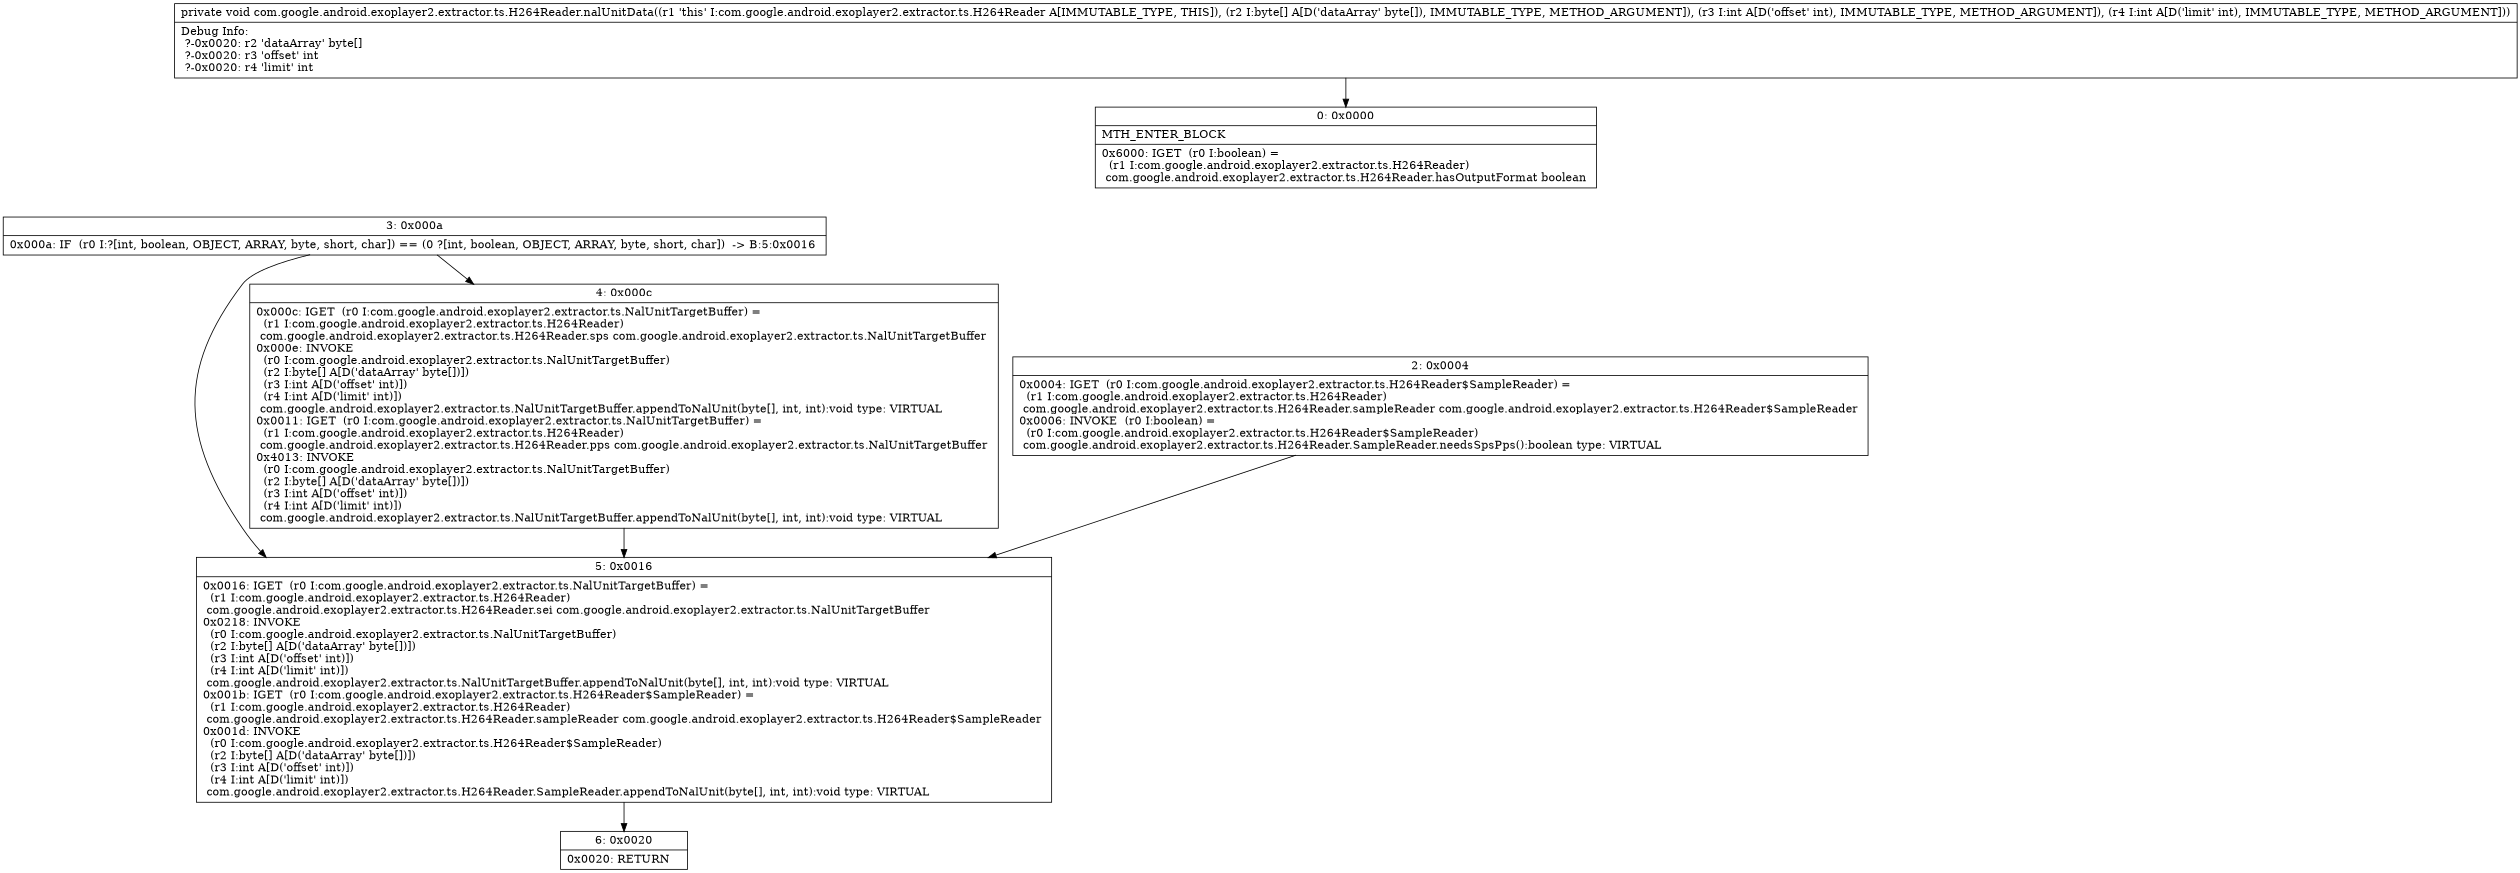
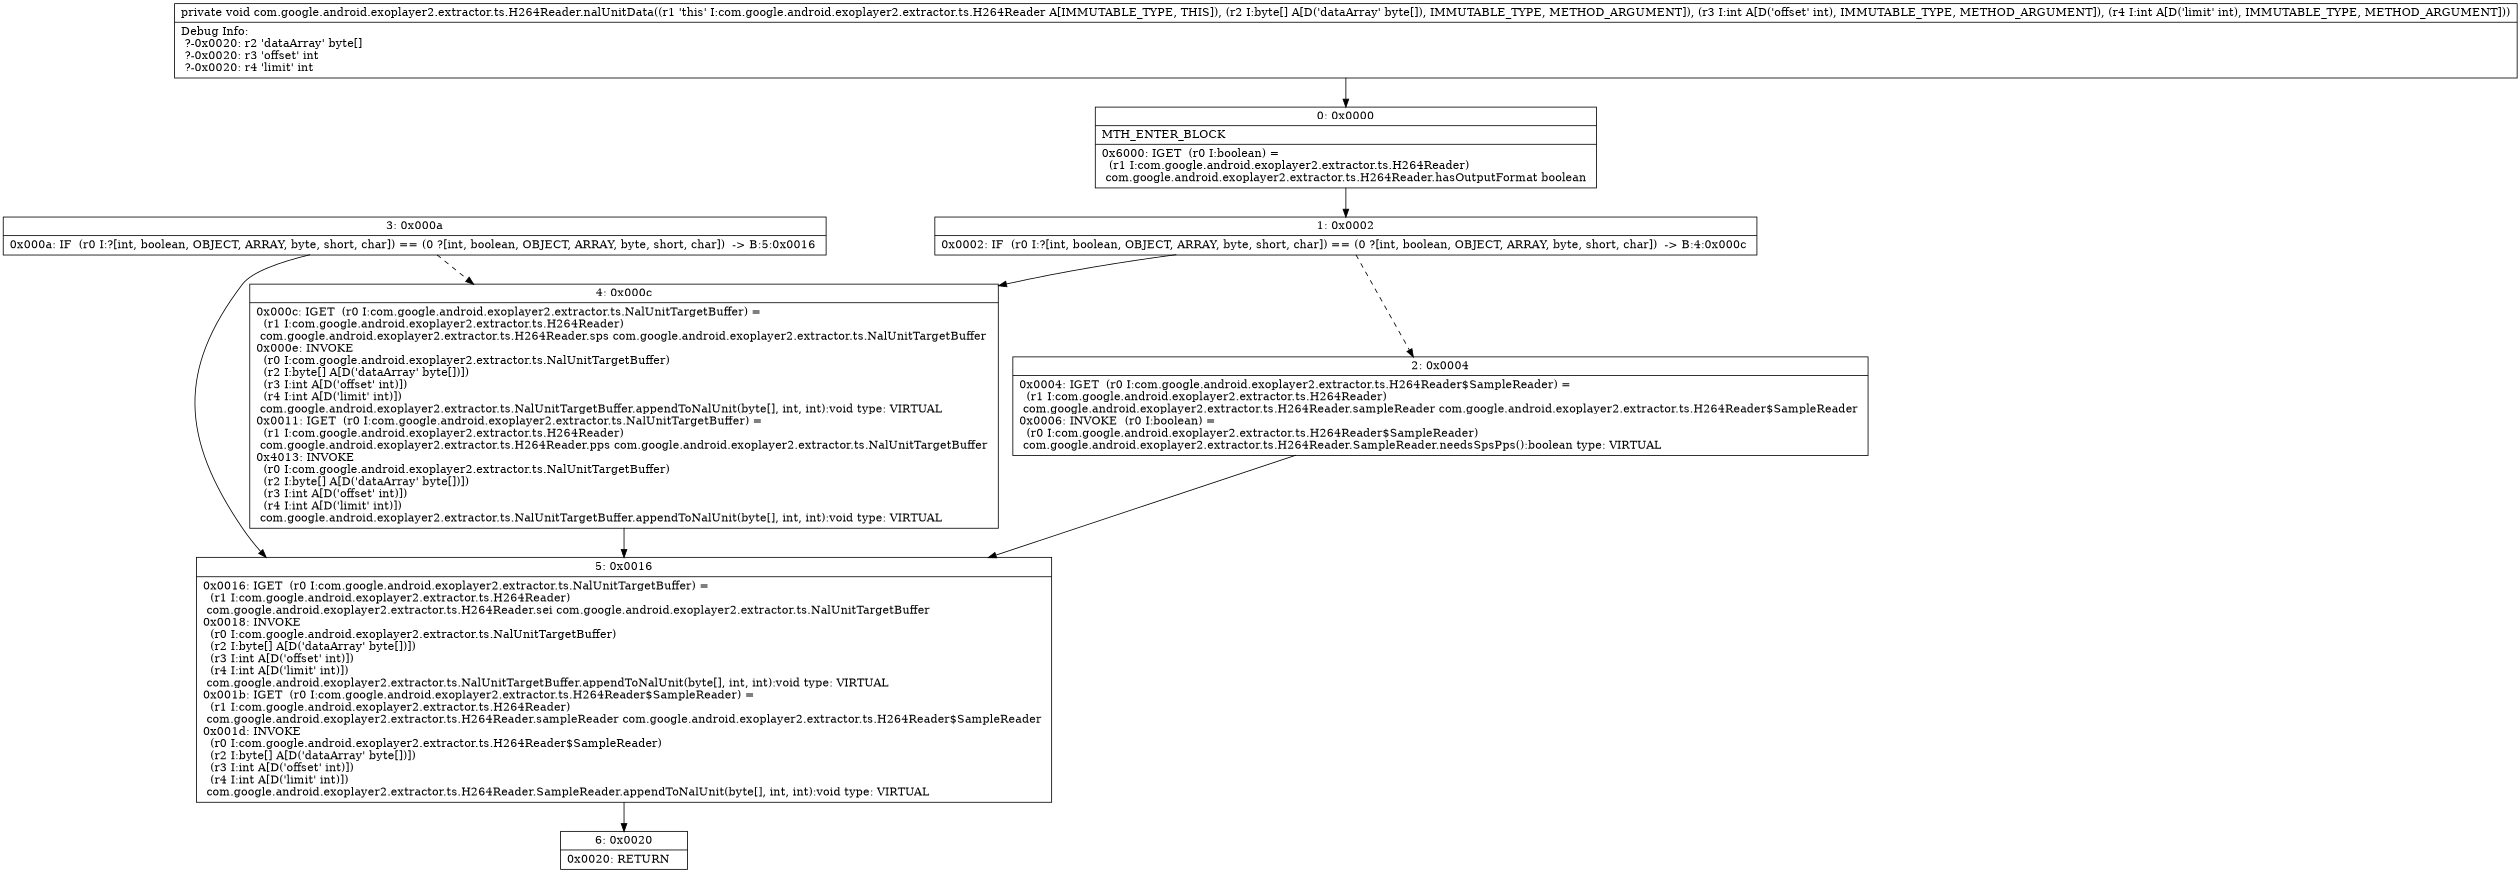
none -> (1346, 236)
(452, 267) -> (452, 267)
(256, 622) -> (256, 622)
